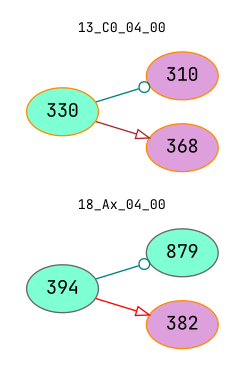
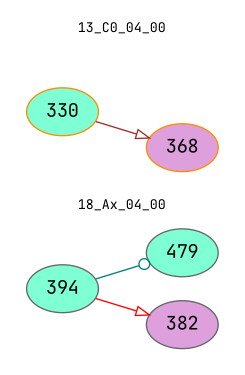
(182, 76) -> none
(182, 253) -> (182, 253)
(182, 325) -> (182, 325)
